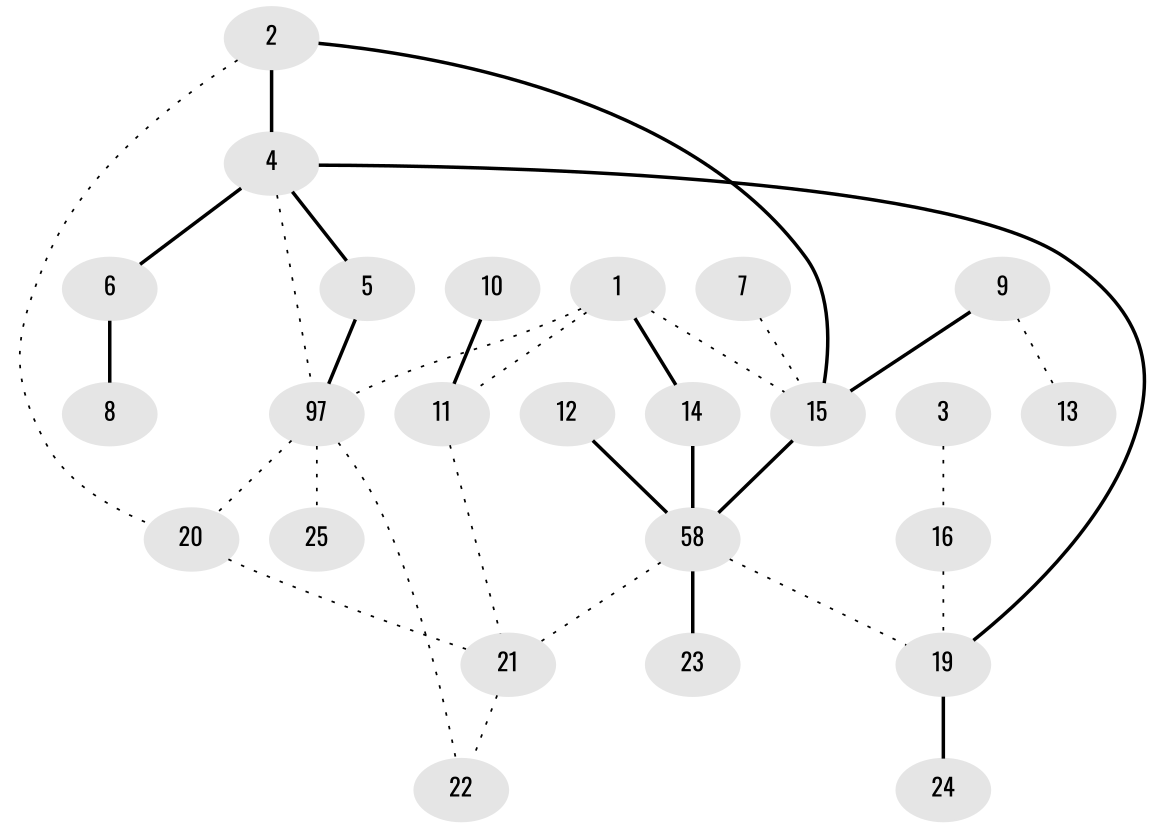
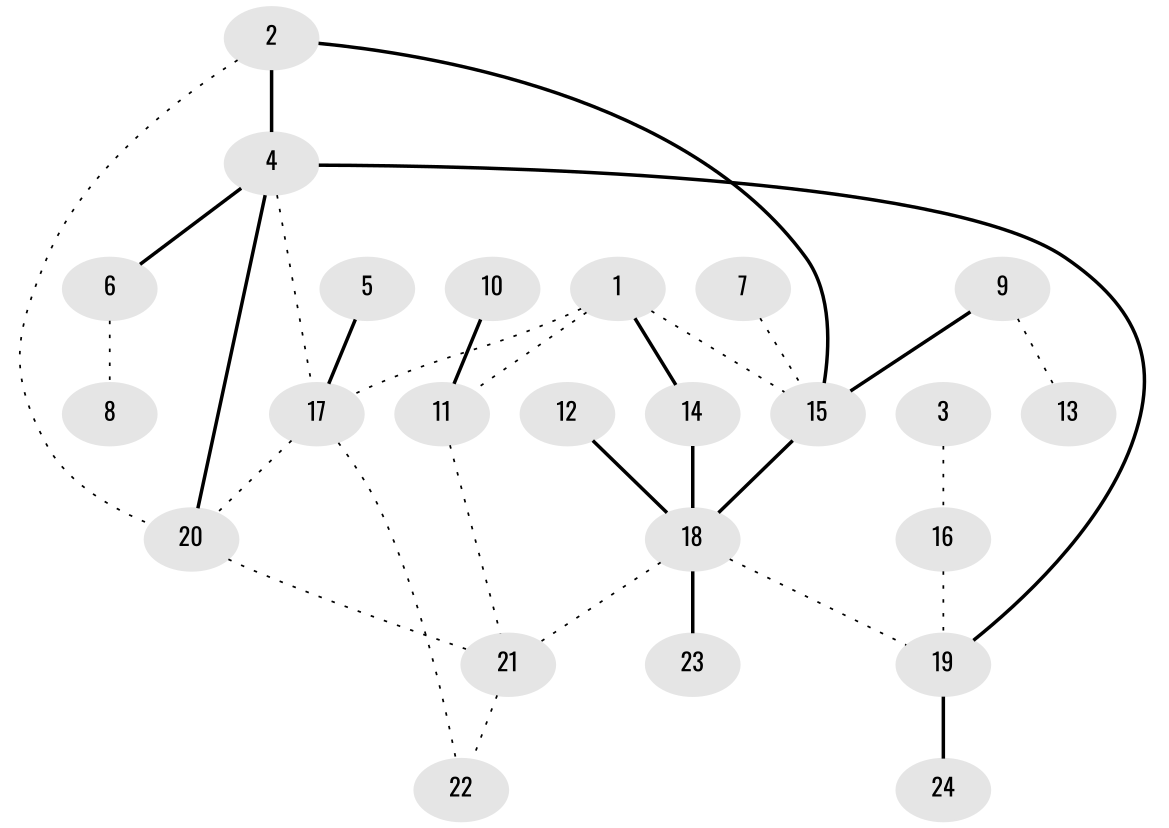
(319, 226) -> (232, 352)
(110, 352) -> (110, 352)
(317, 414) -> (317, 414)
(317, 539) -> none
(693, 539) -> (693, 539)
